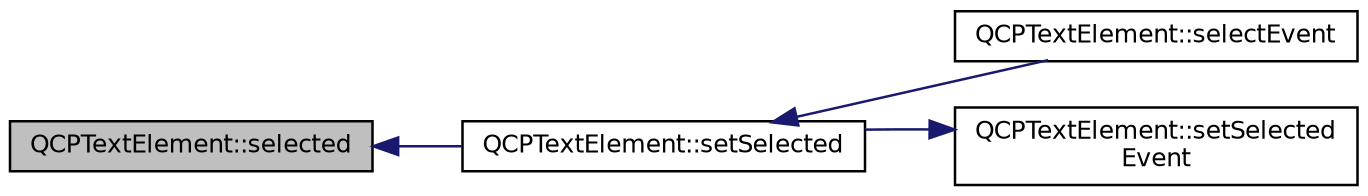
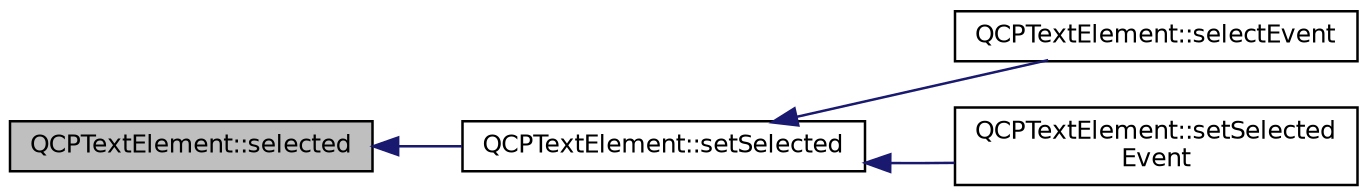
(897, 129) -> (922, 163)
